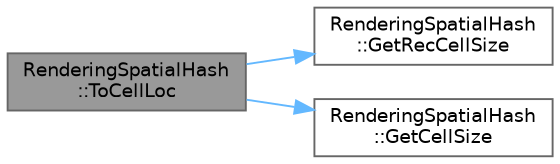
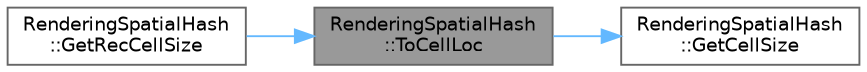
(271, 61) -> (271, 36)
